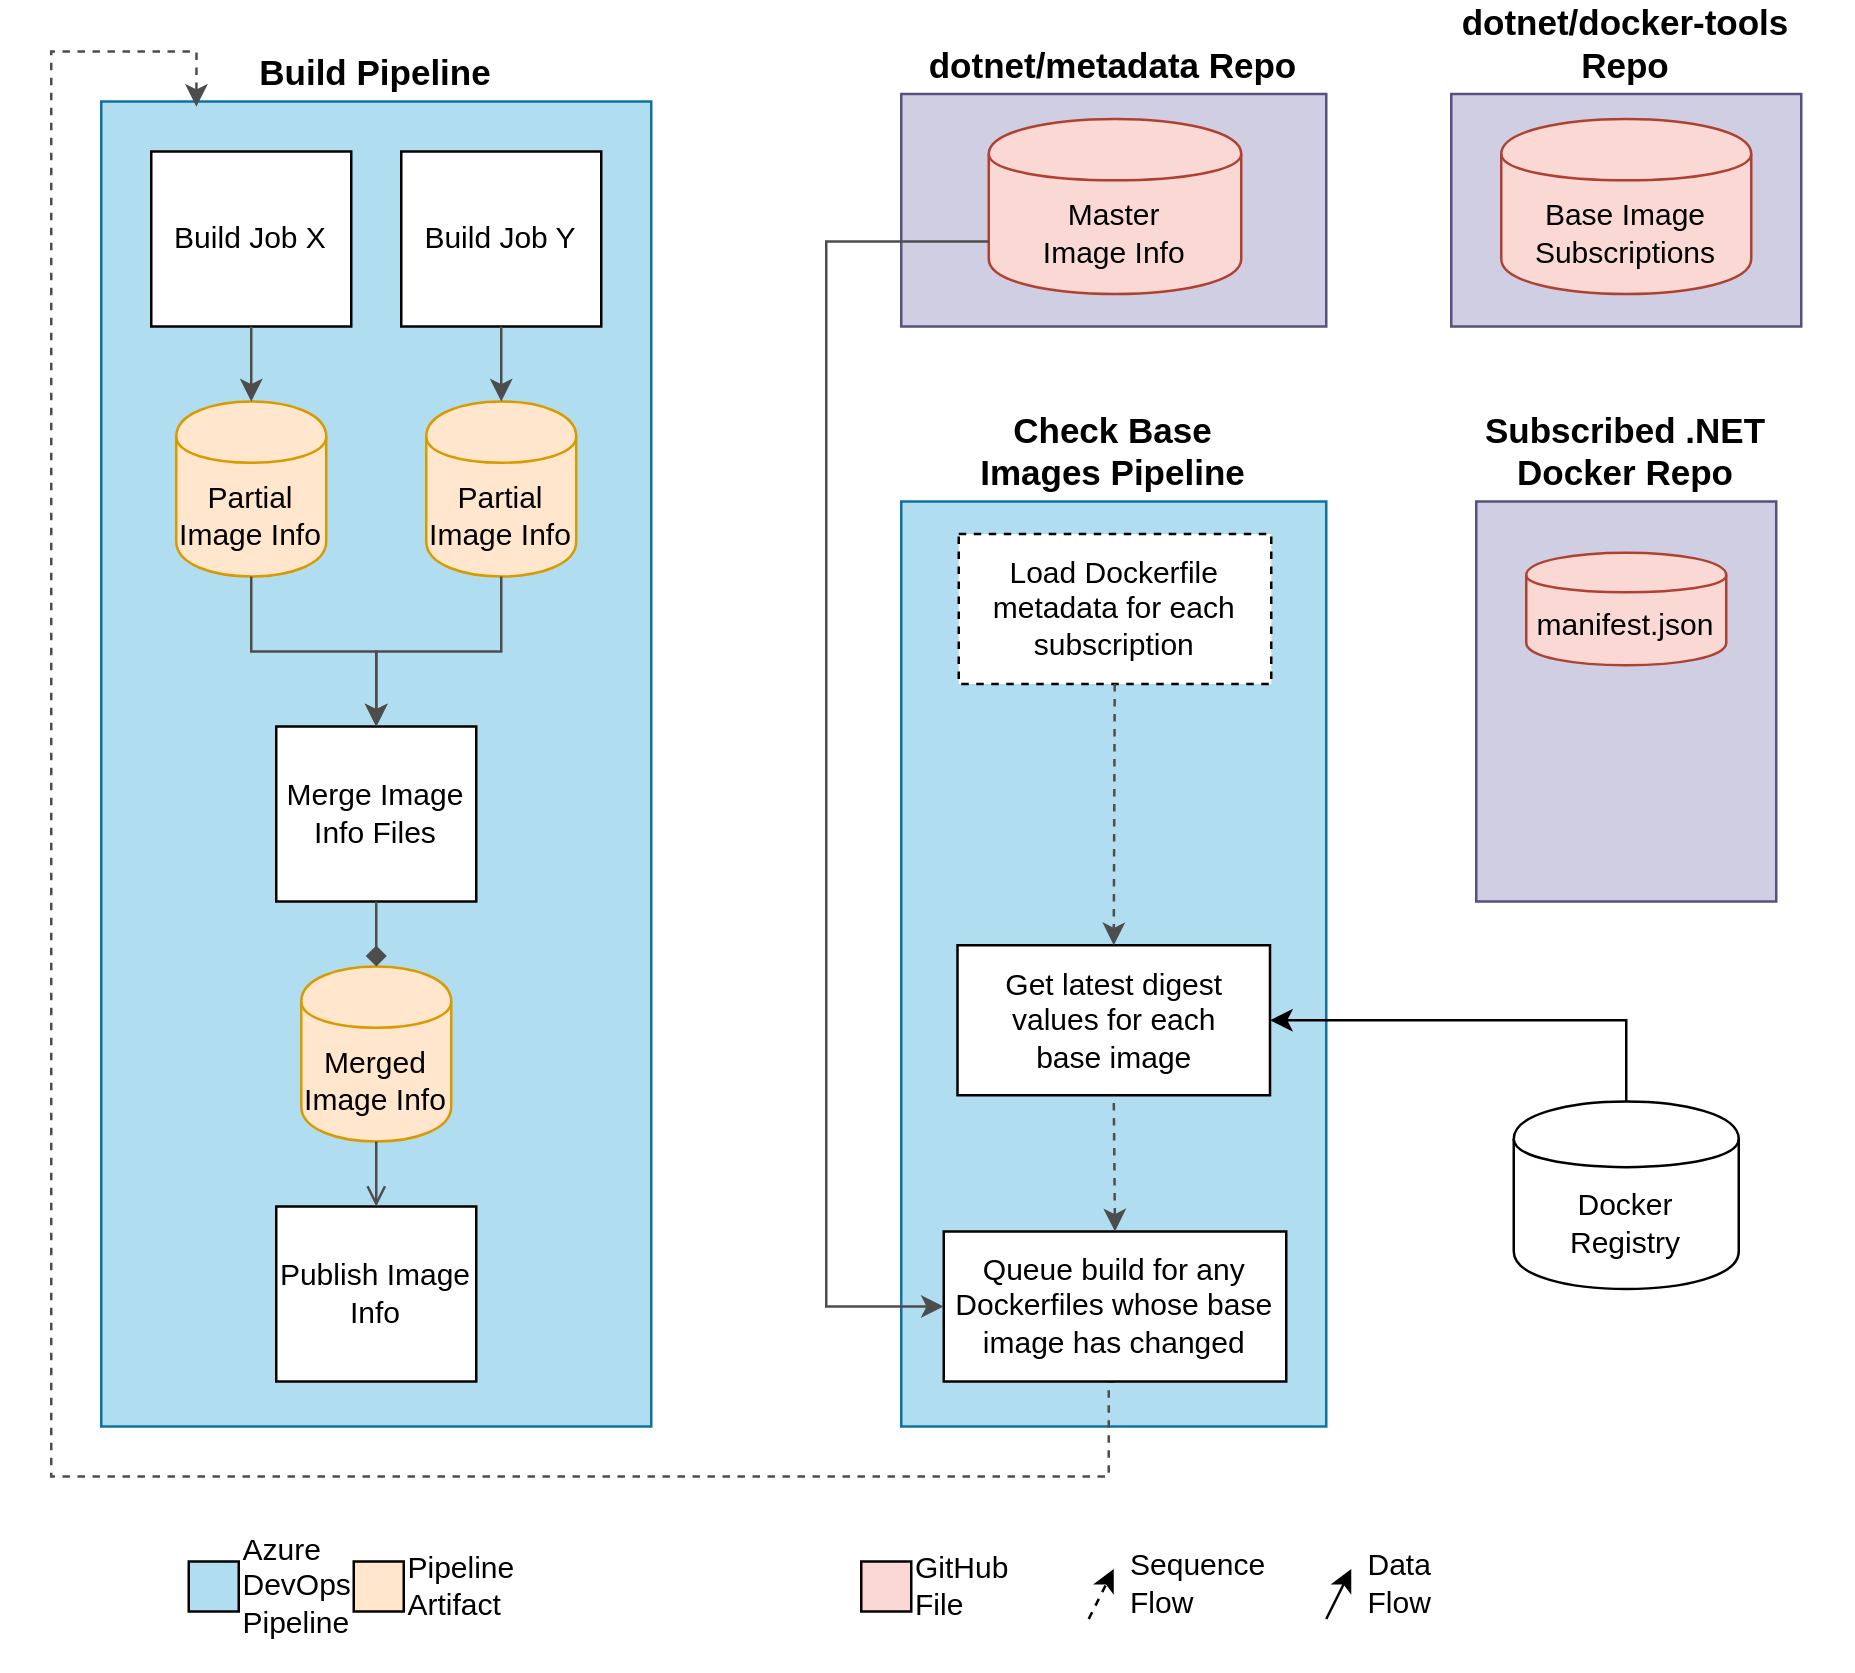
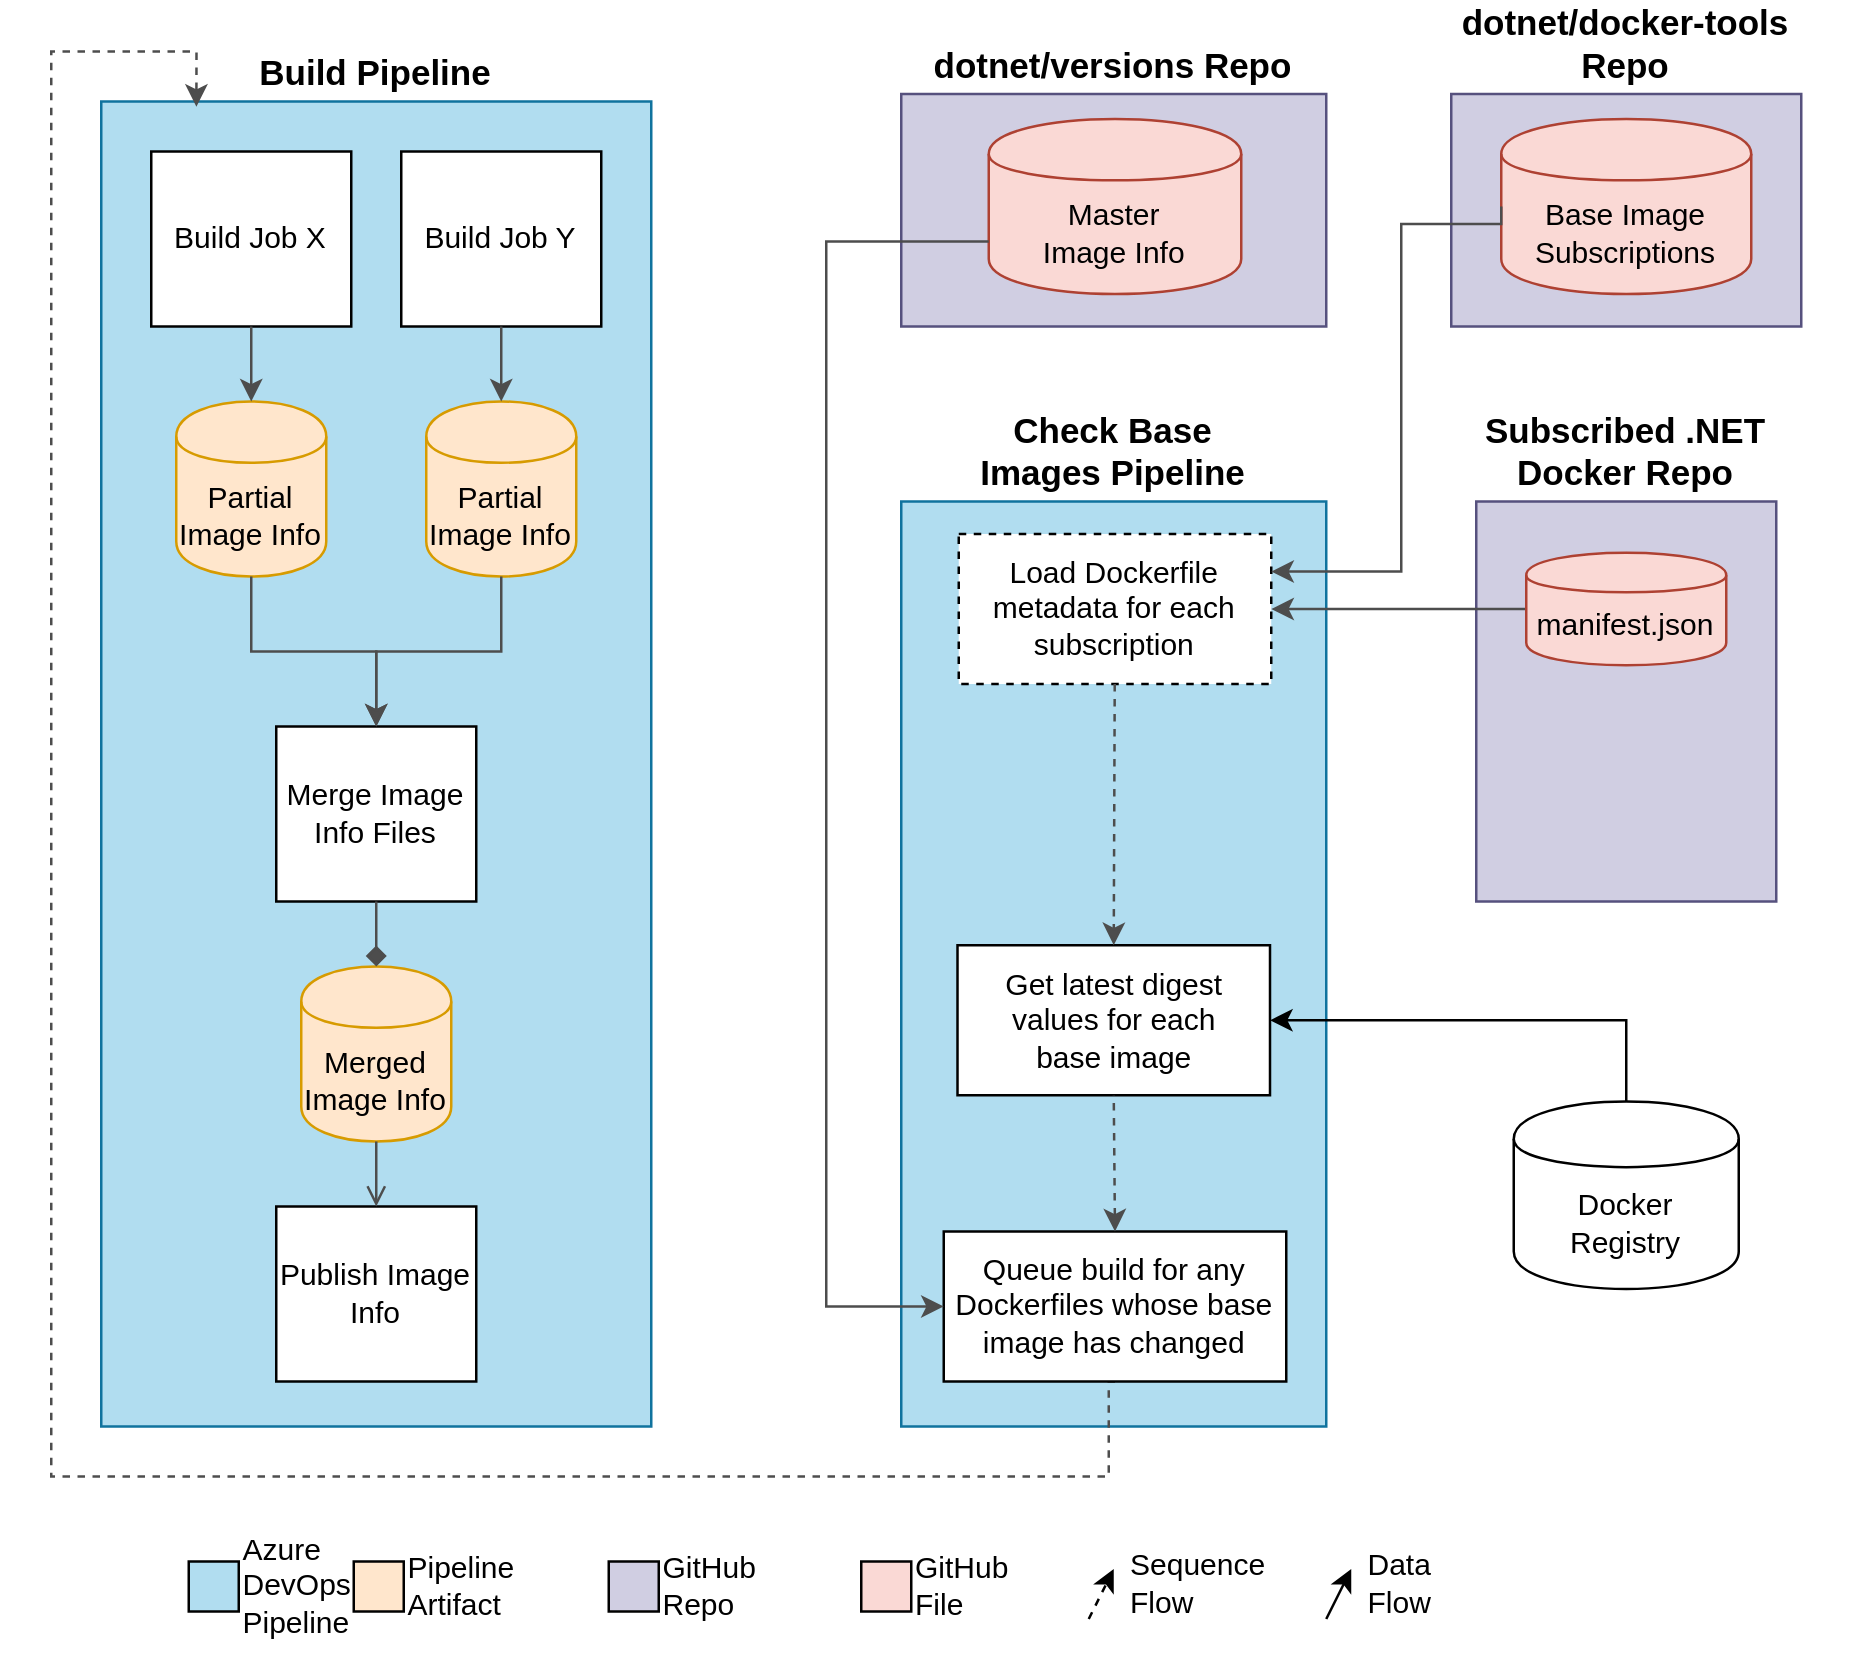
(1114, 65) -> (1114, 65)
none -> (1401, 396)
none -> (1407, 609)
none -> (634, 1586)
